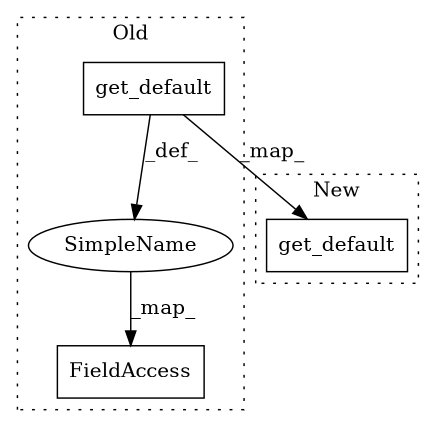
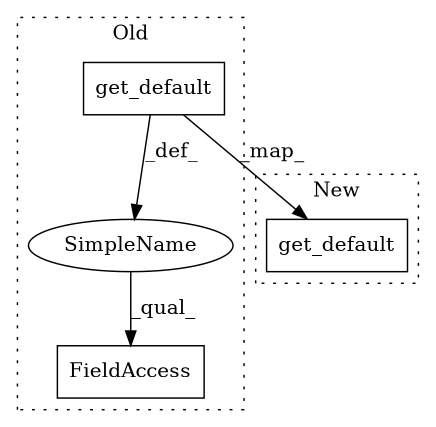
(163, 309) -> (163, 309)
